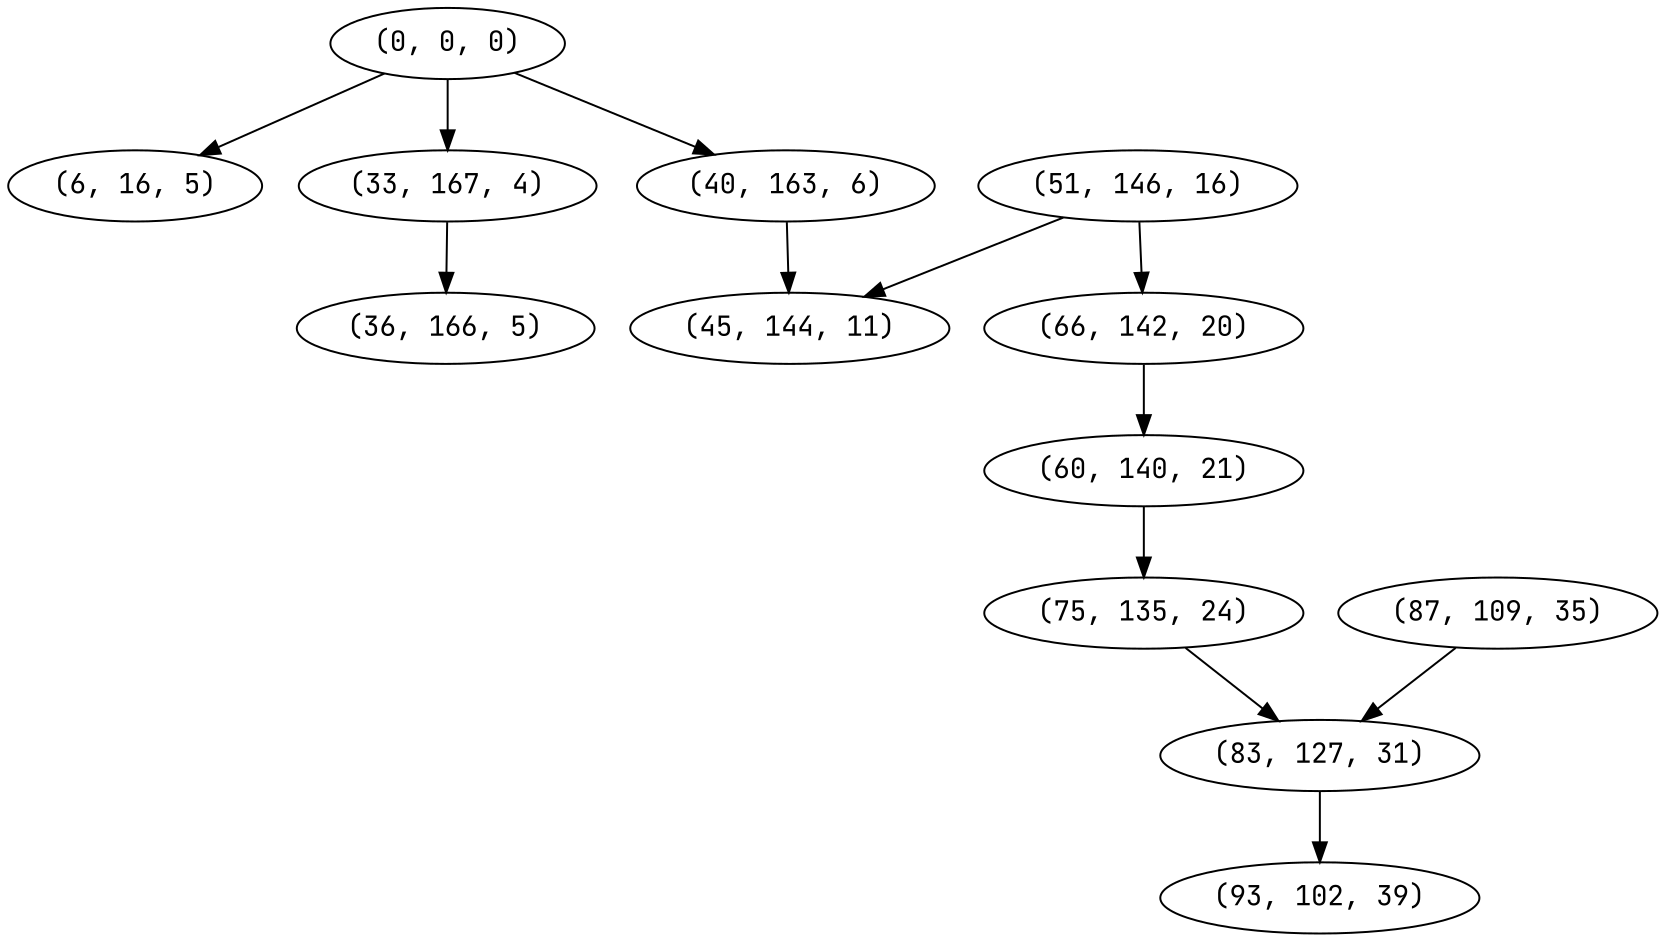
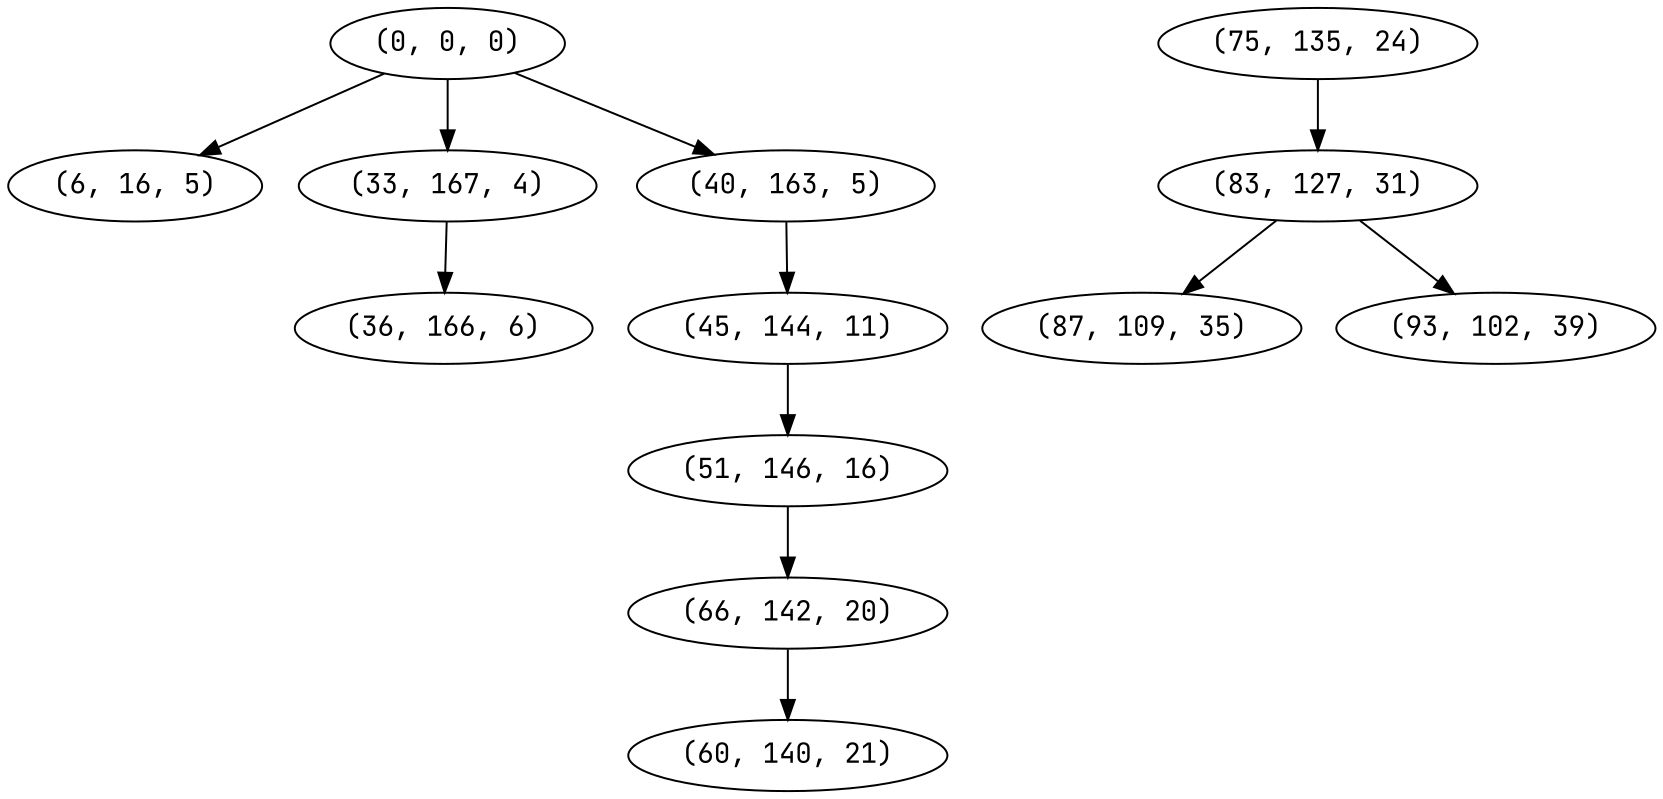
(786, 186) -> (786, 186)
(973, 253) -> (788, 390)
(446, 328) -> (444, 328)
(1144, 532) -> none
(1417, 678) -> (1238, 251)
